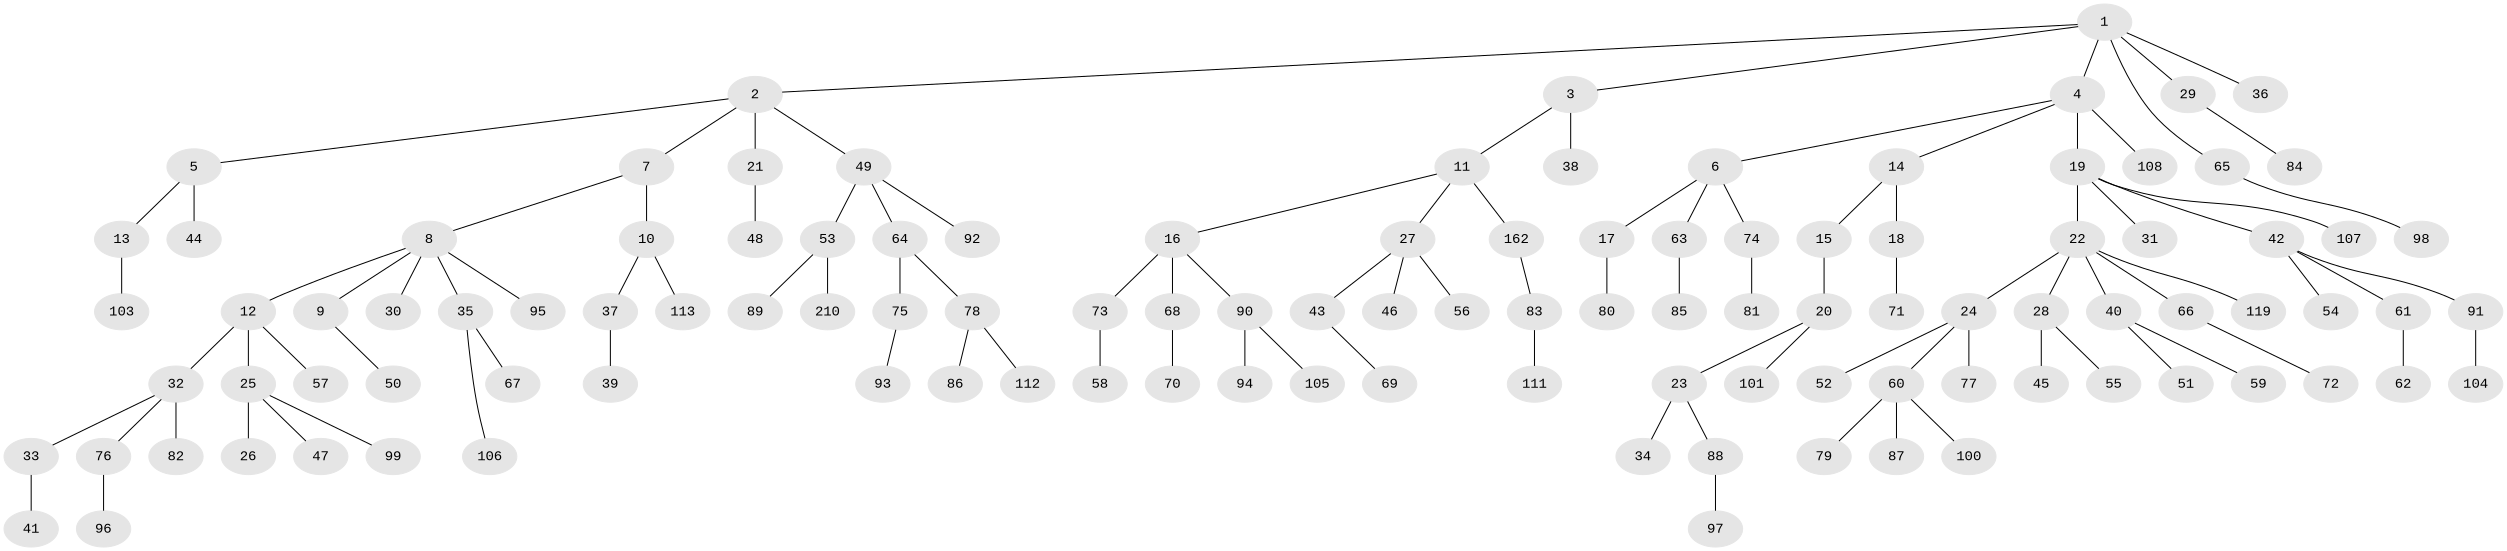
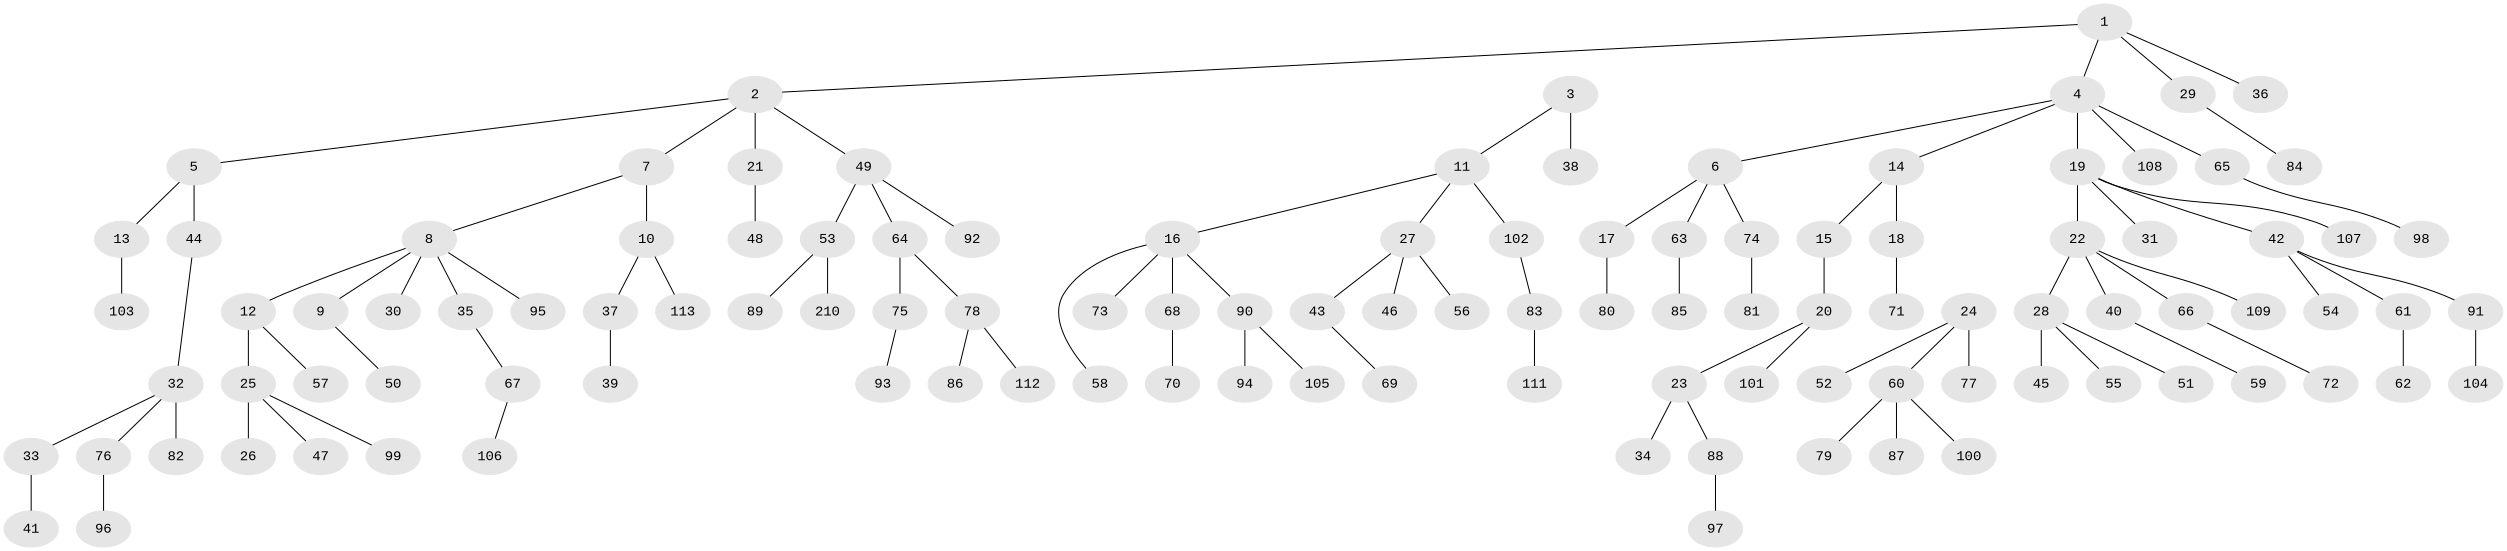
(1838, 58) -> none
(2146, 106) -> (2150, 131)
(1516, 239) -> (1516, 239)
(2023, 276) -> none
(2258, 312) -> (2258, 312)
(212, 348) -> (185, 312)
(1100, 348) -> (1068, 288)
(2150, 348) -> (2114, 348)
(474, 385) -> (501, 420)
